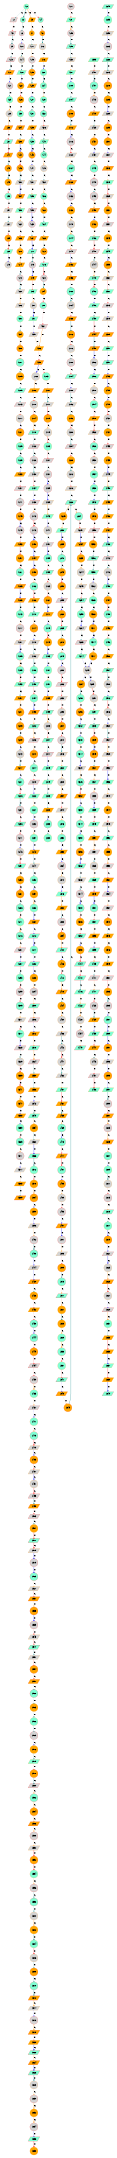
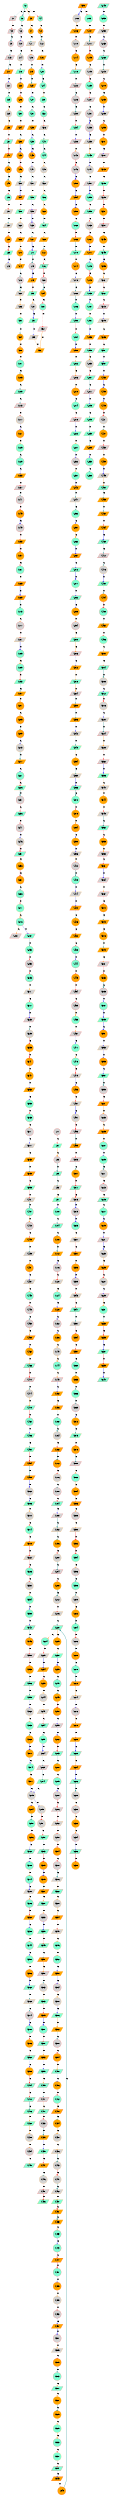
(39, 355) -> none
(20, 957) -> (25, 929)
none -> (29, 1180)
